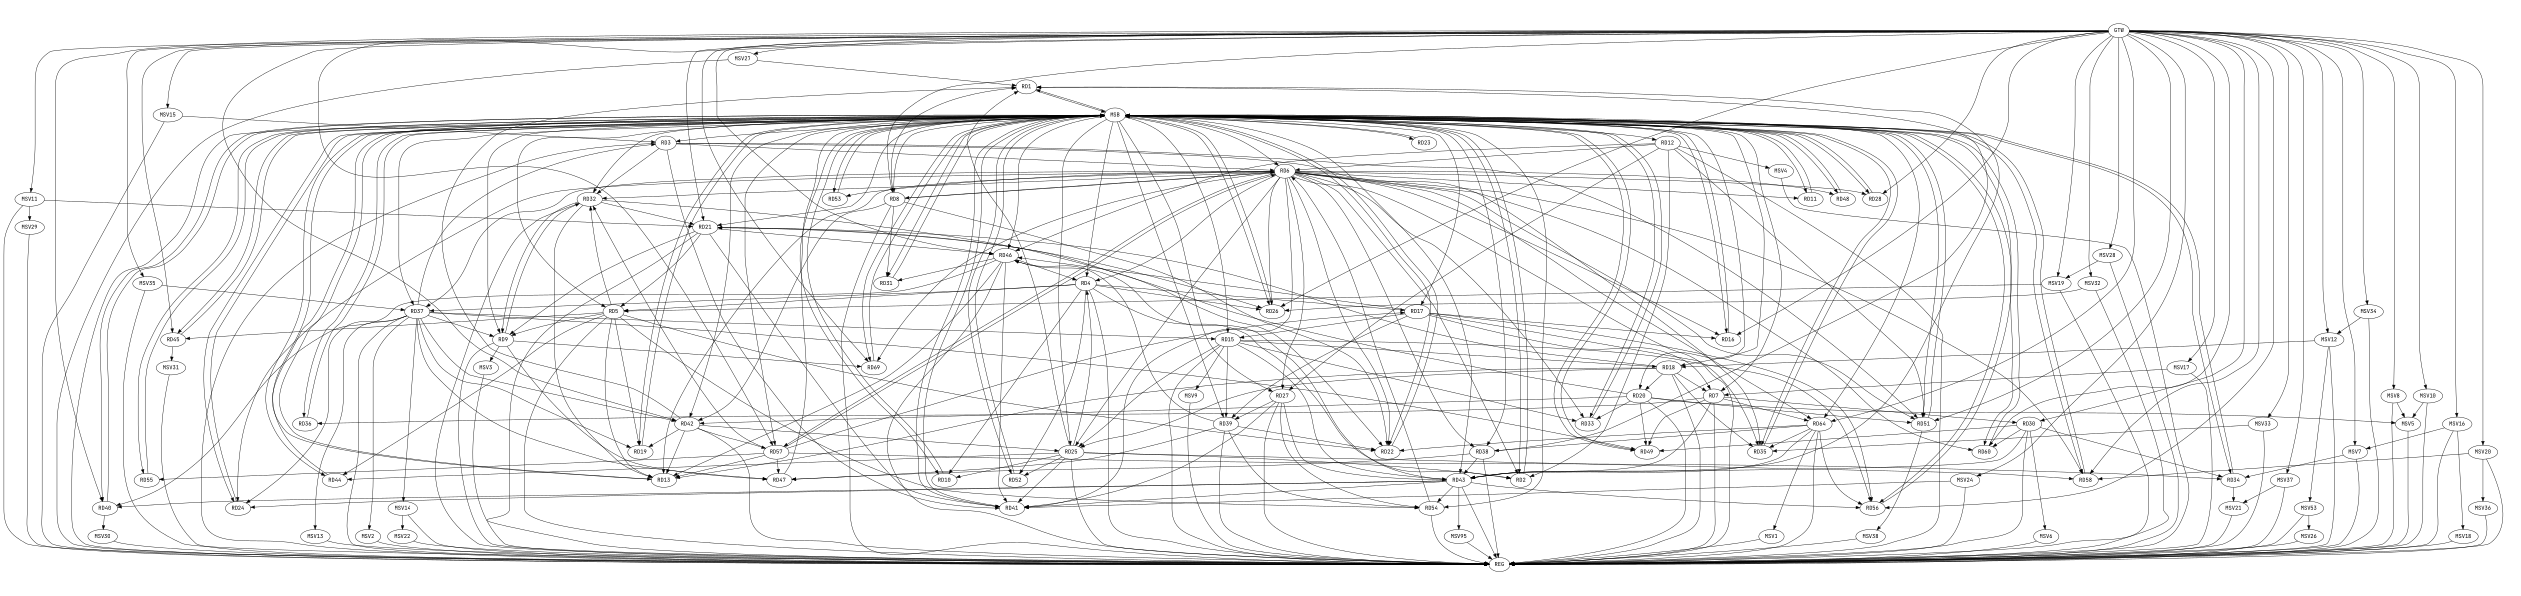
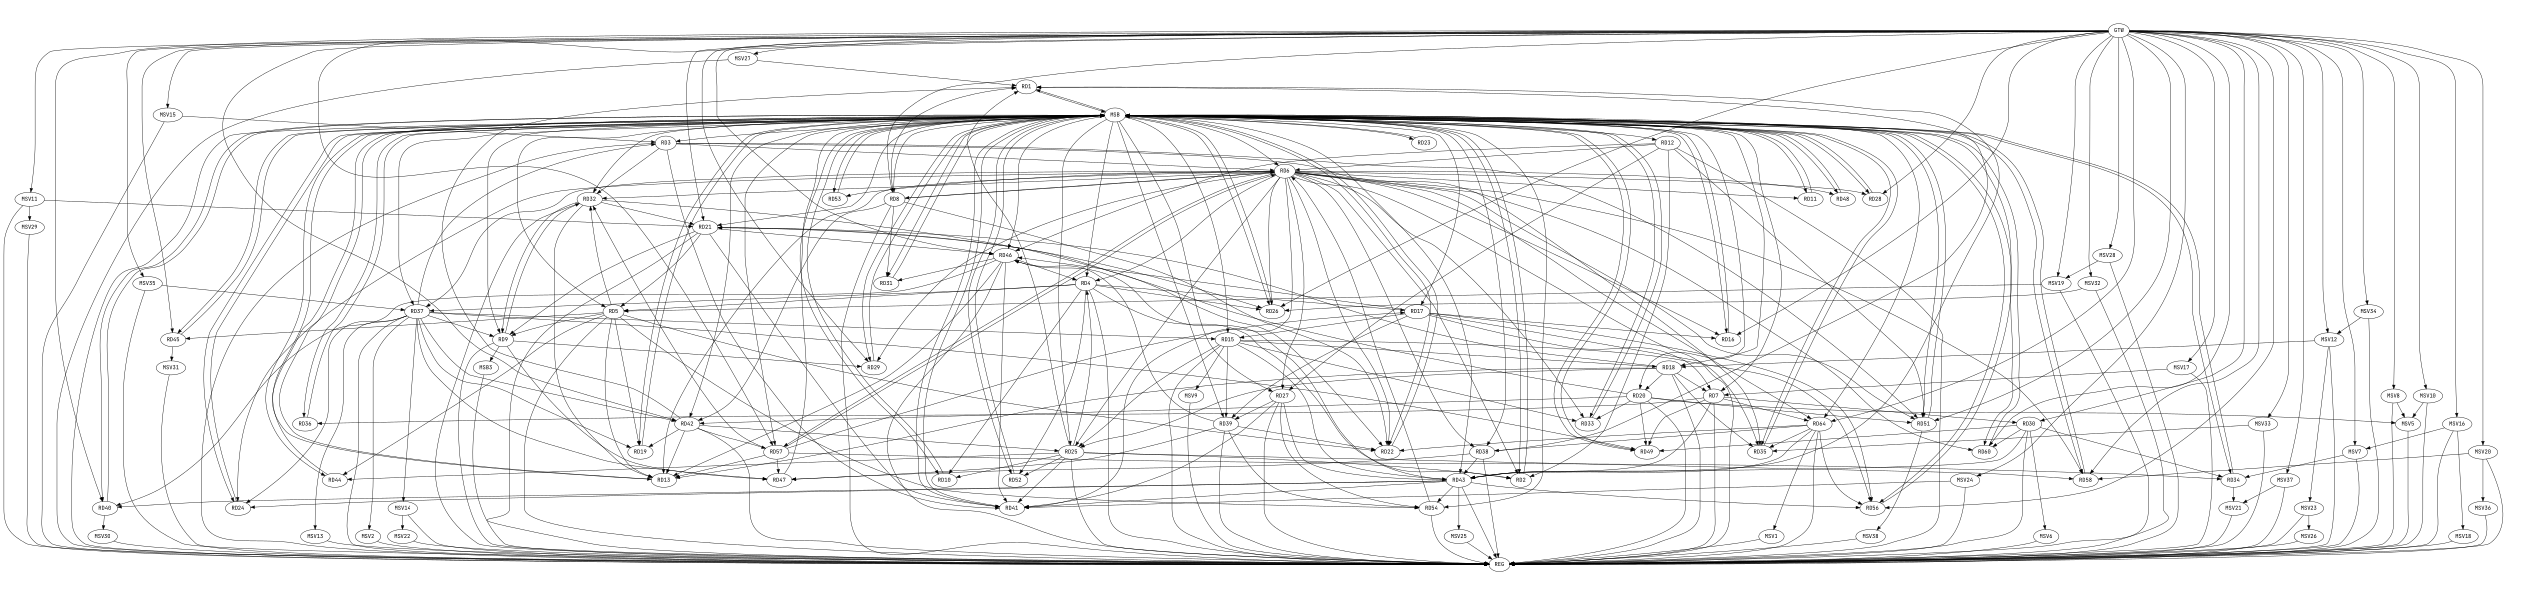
(1781, 171) -> none
(486, 368) -> (486, 368)
(874, 368) -> (874, 368)
(147, 480) -> none
(2309, 508) -> (2309, 508)
(1459, 536) -> (1459, 536)
